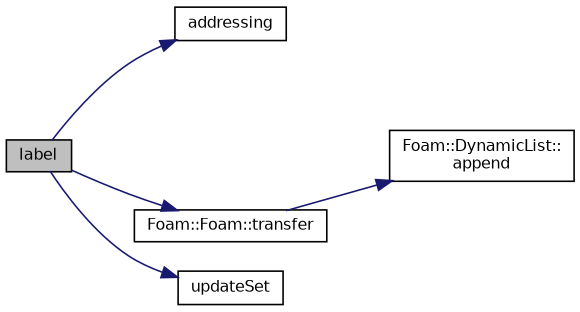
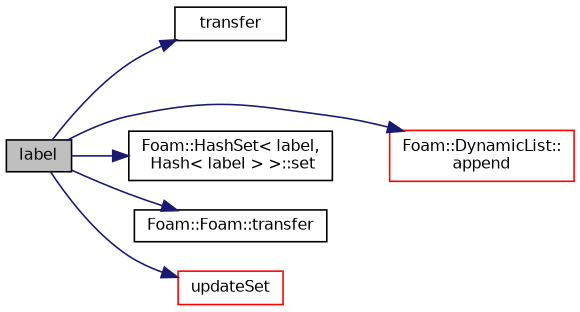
(231, 24) -> (231, 24)
none -> (231, 156)
(482, 156) -> (482, 156)
(331, 198) -> (225, 105)
(231, 288) -> (231, 288)
